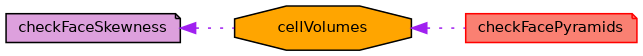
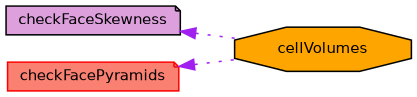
(446, 28) -> (216, 62)
